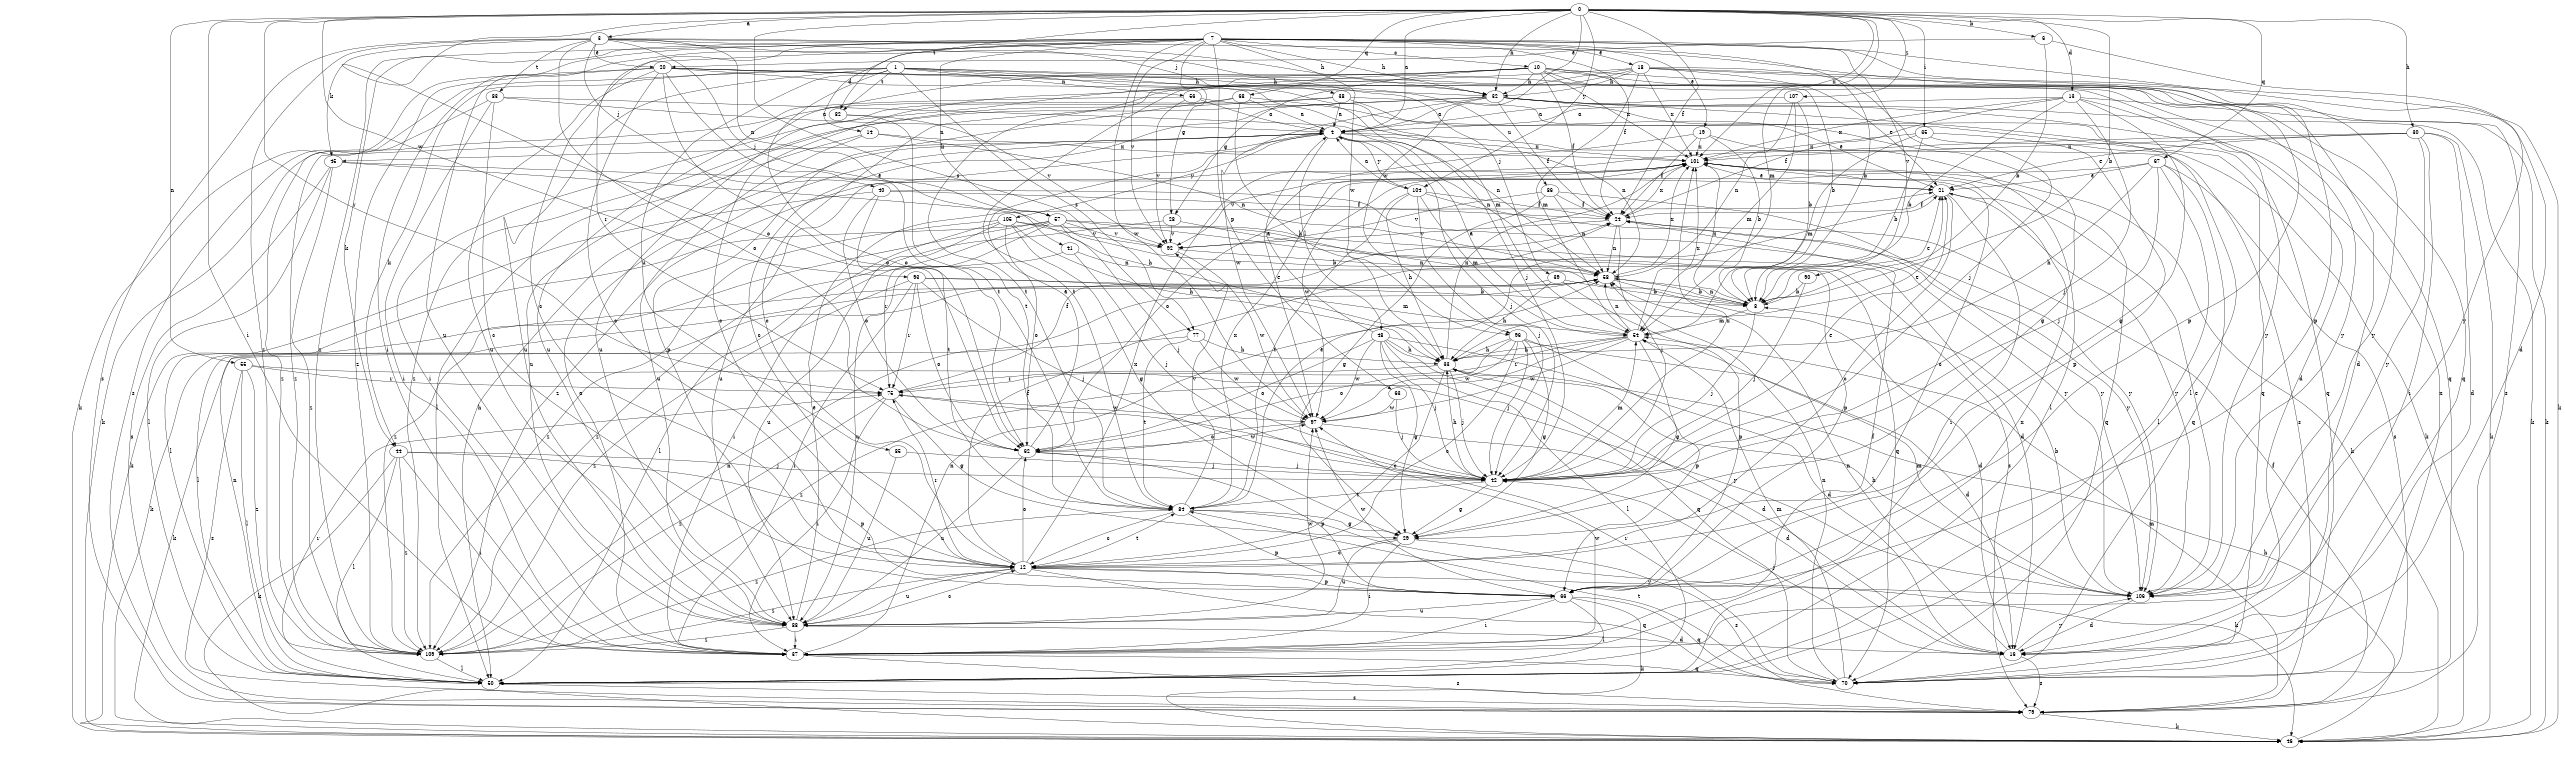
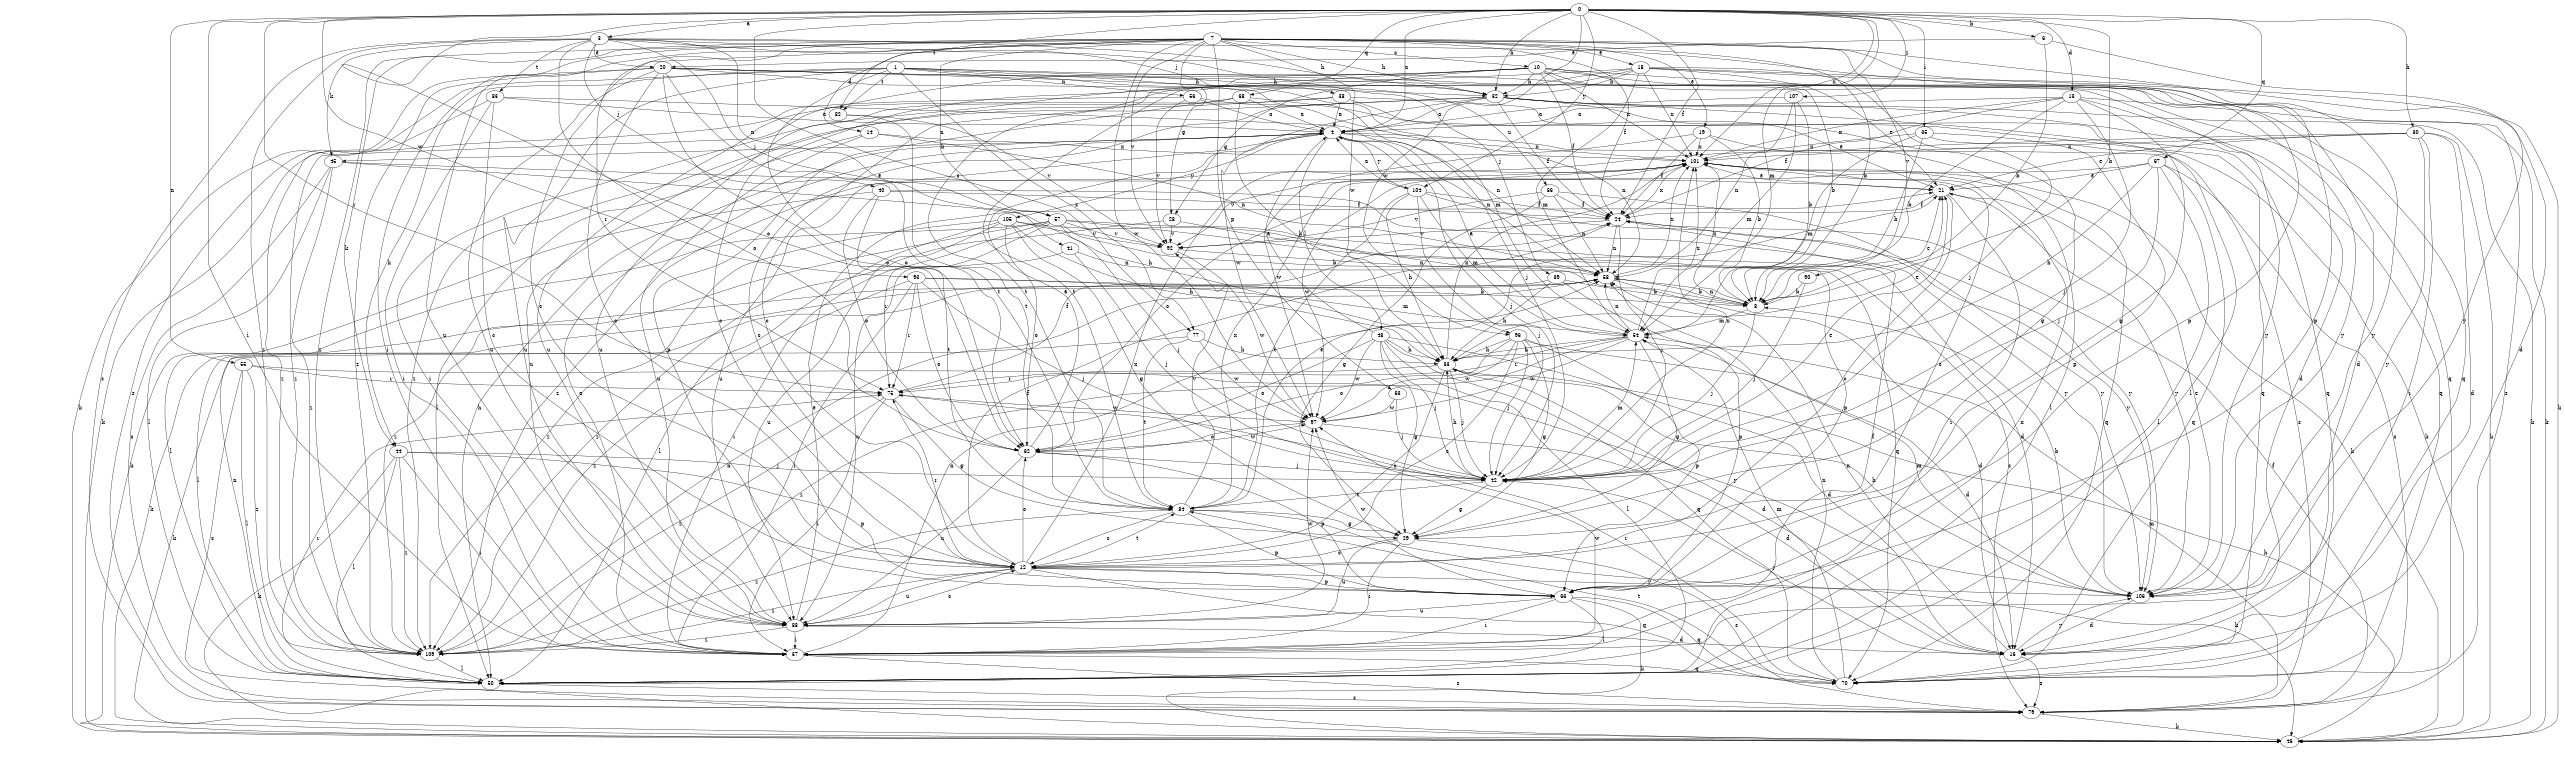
(1279, 278) -> (1279, 278)
(2441, 394) -> (2441, 394)
(898, 452) -> none
